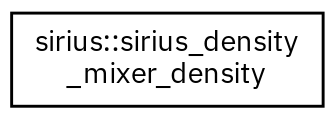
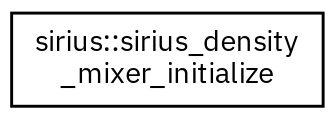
(167, 60) -> (167, 60)
